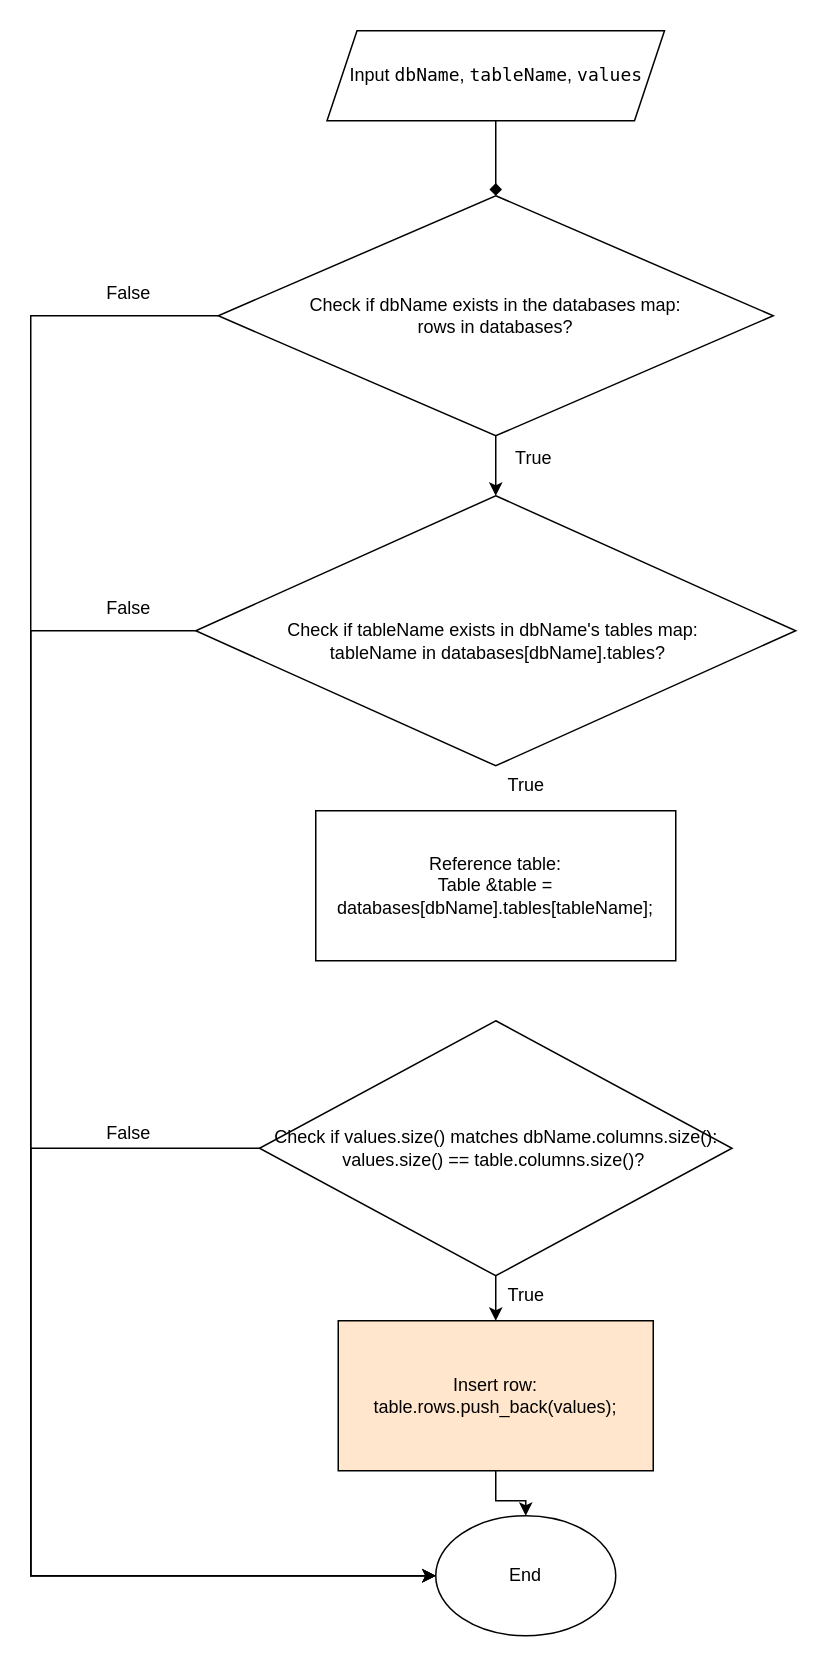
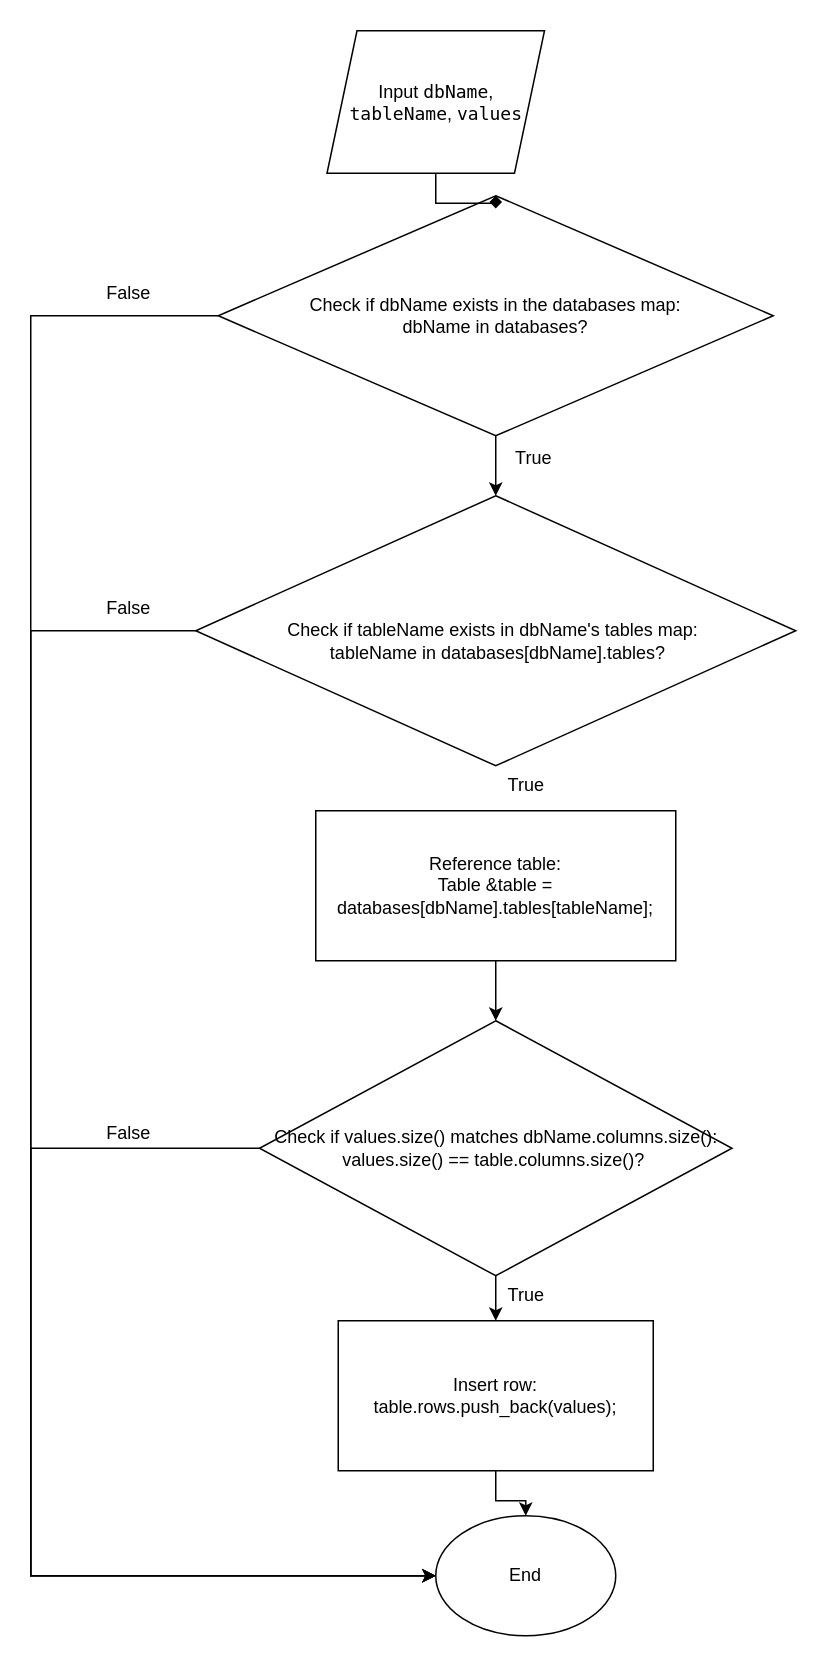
(496, 76) -> (436, 102)
(496, 316) -> (496, 316)
none -> (496, 986)
(496, 1396) -> (496, 1396)
